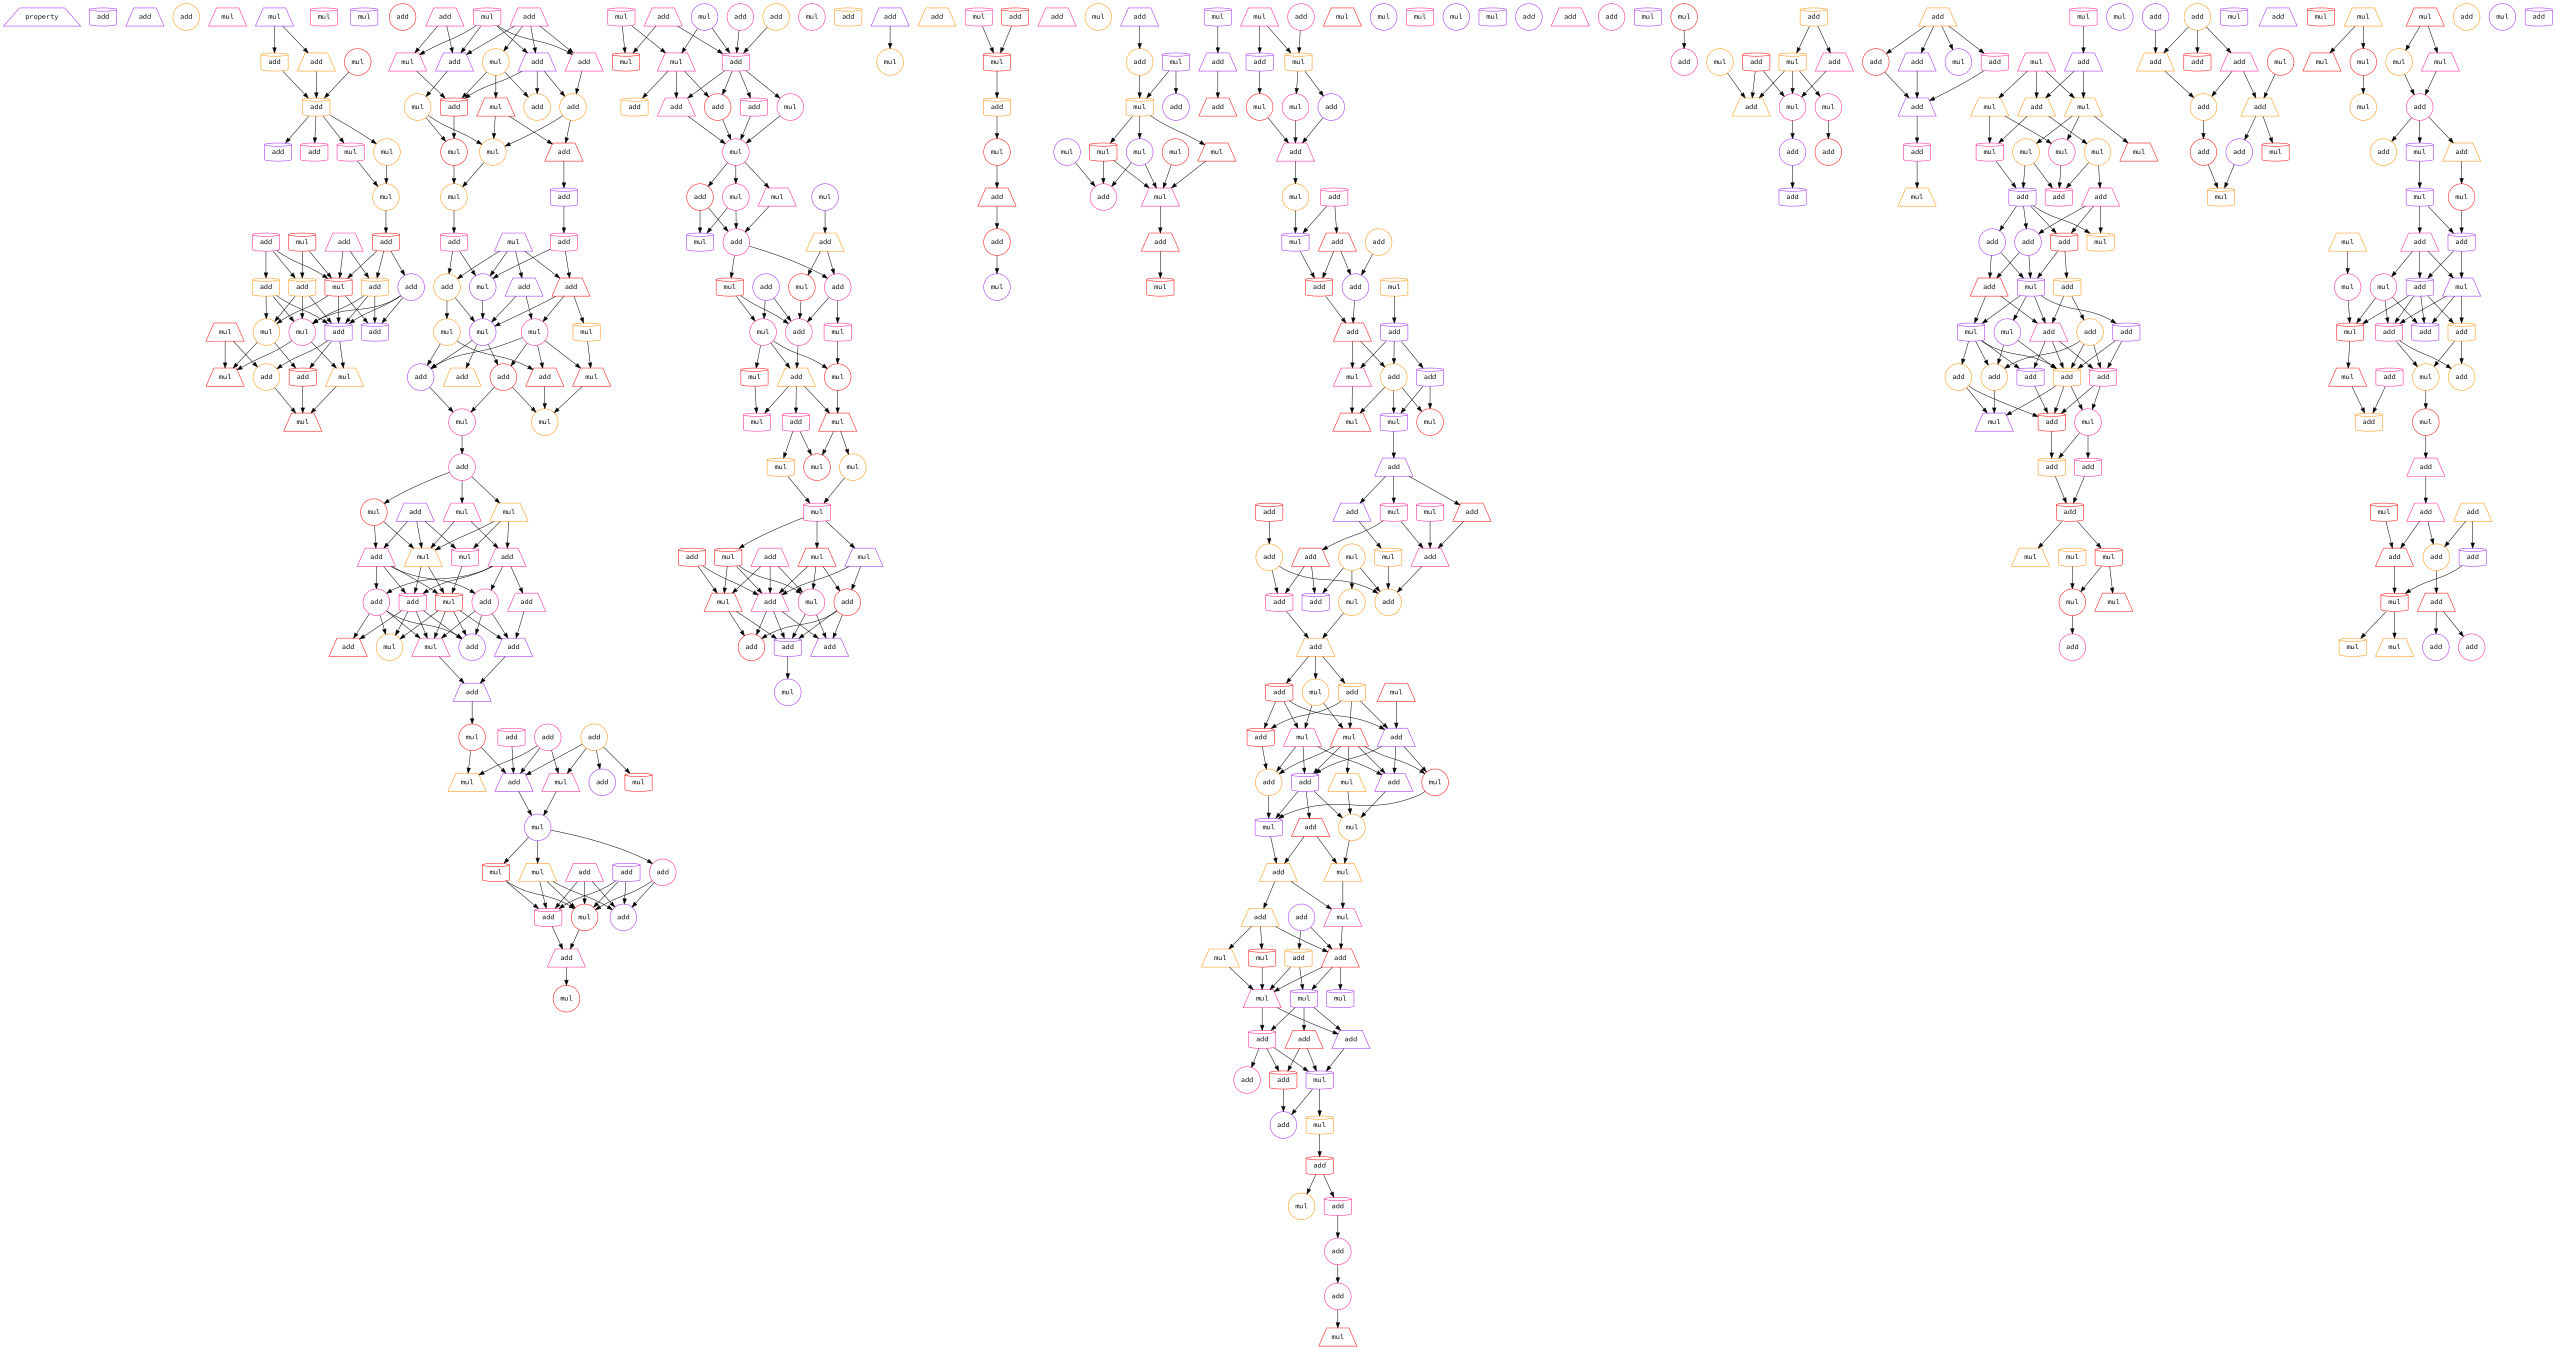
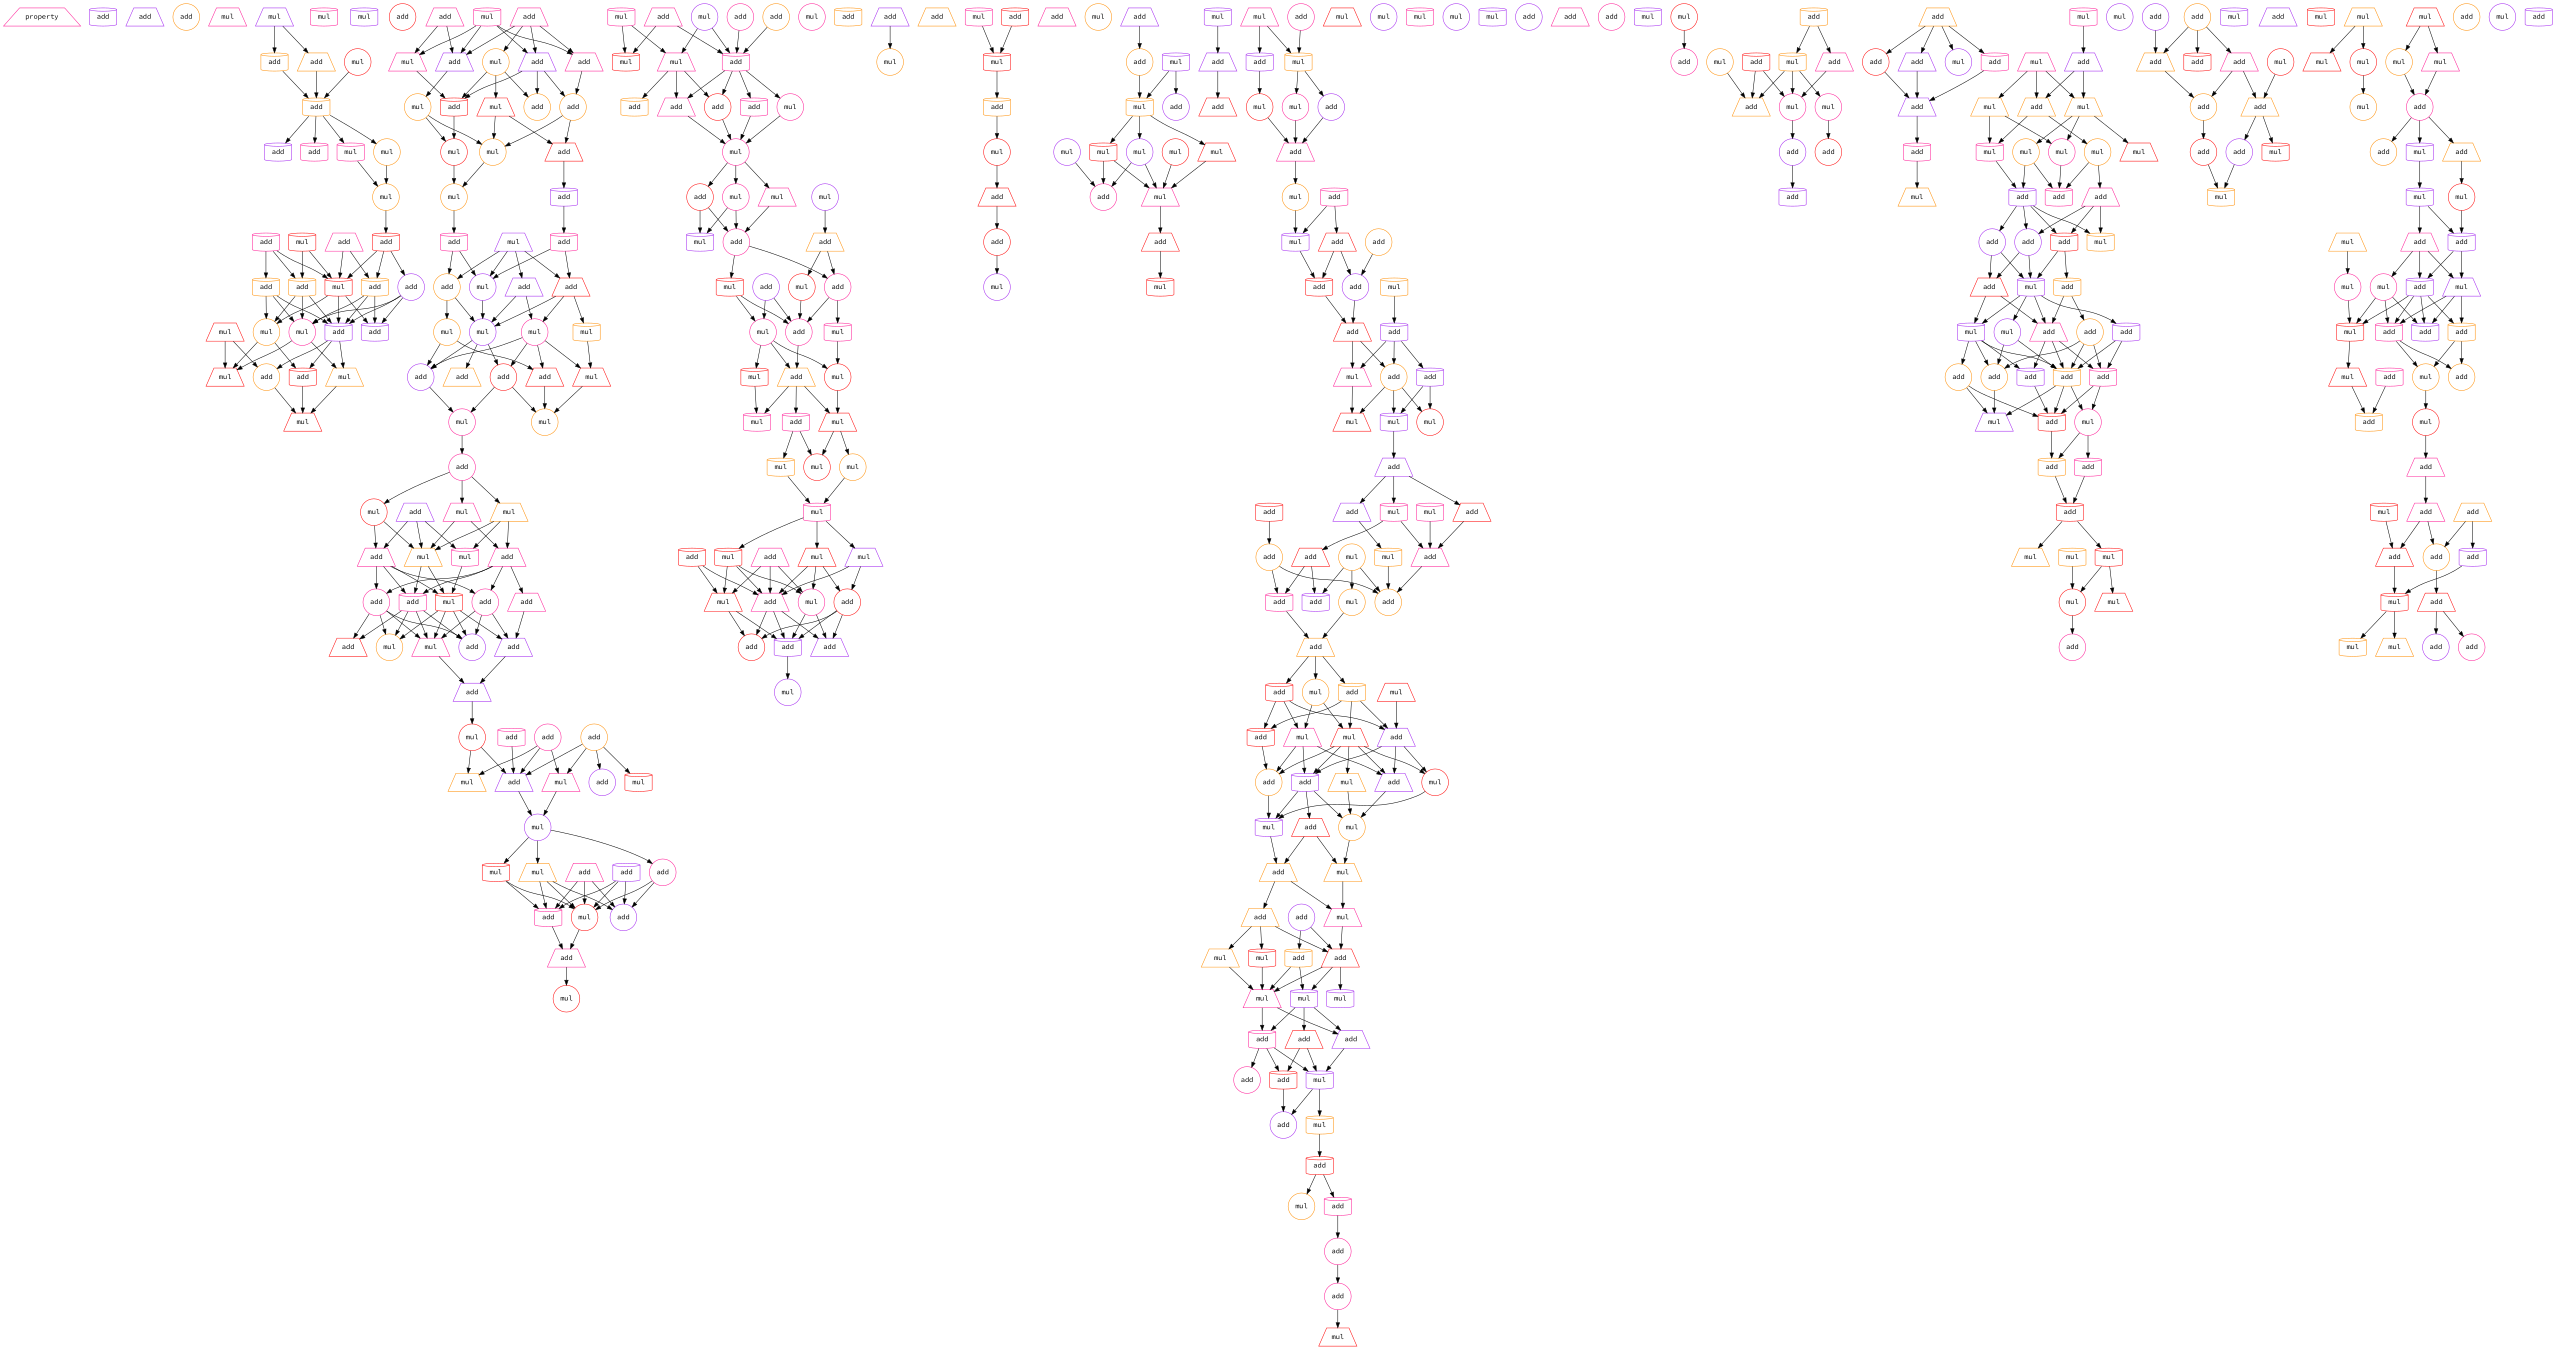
(42, 17) -> (42, 17)
